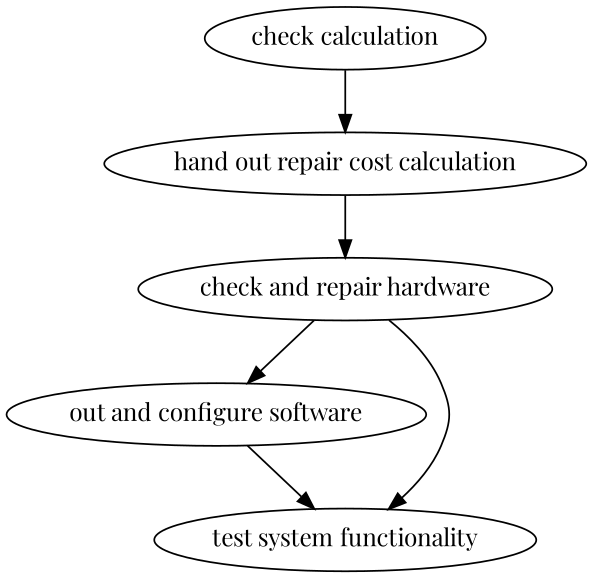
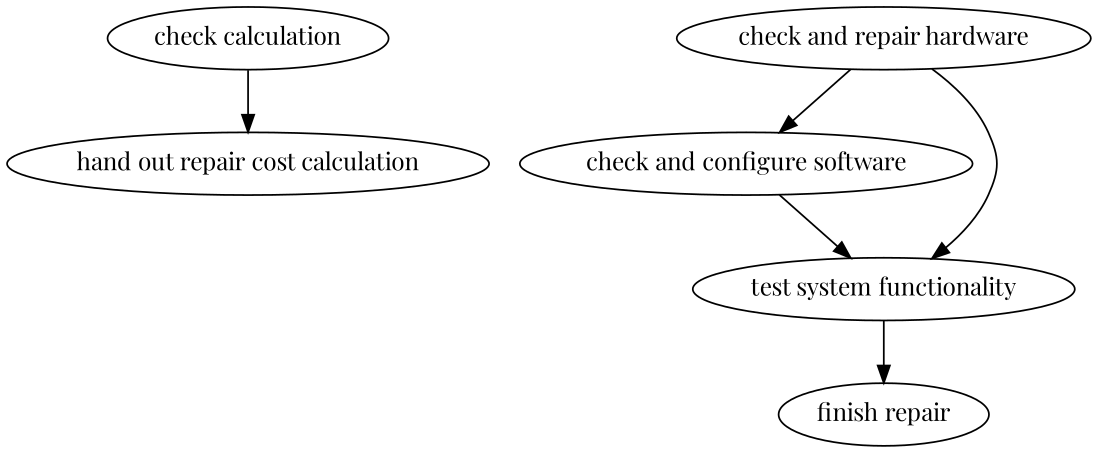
(345, 218) -> none
(216, 415) -> (746, 164)
none -> (884, 415)
